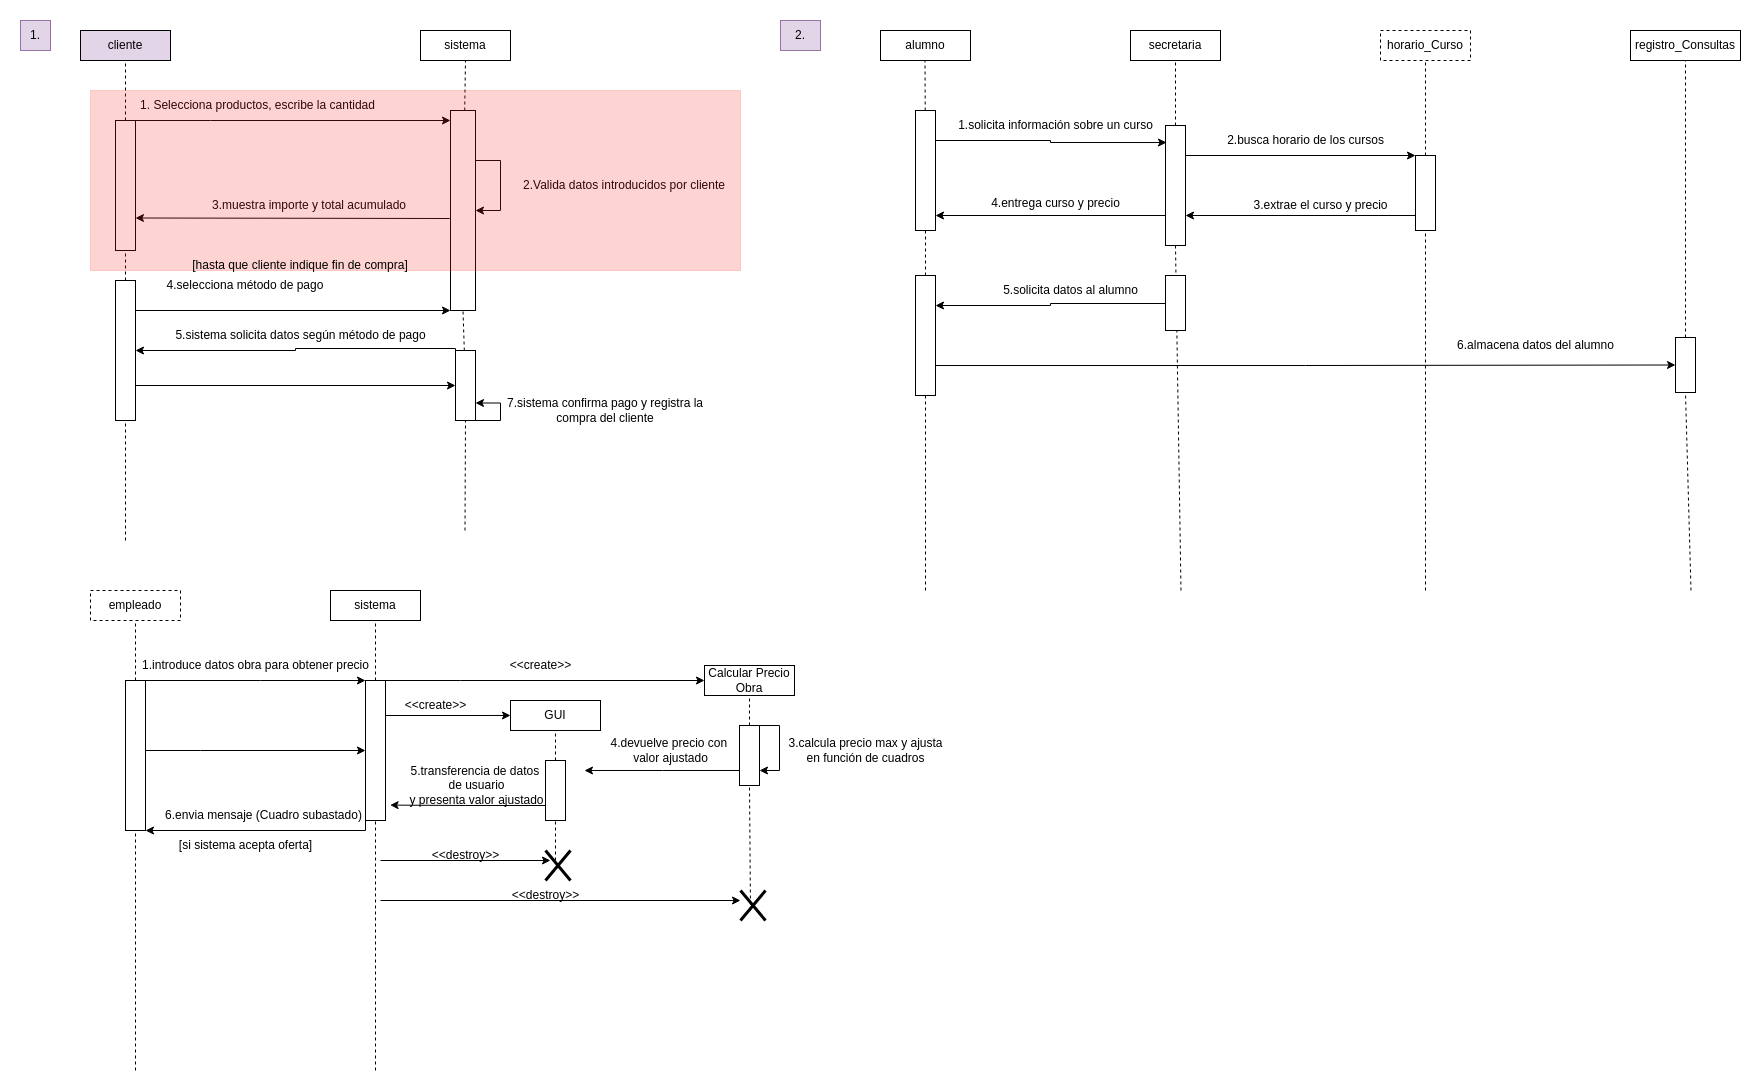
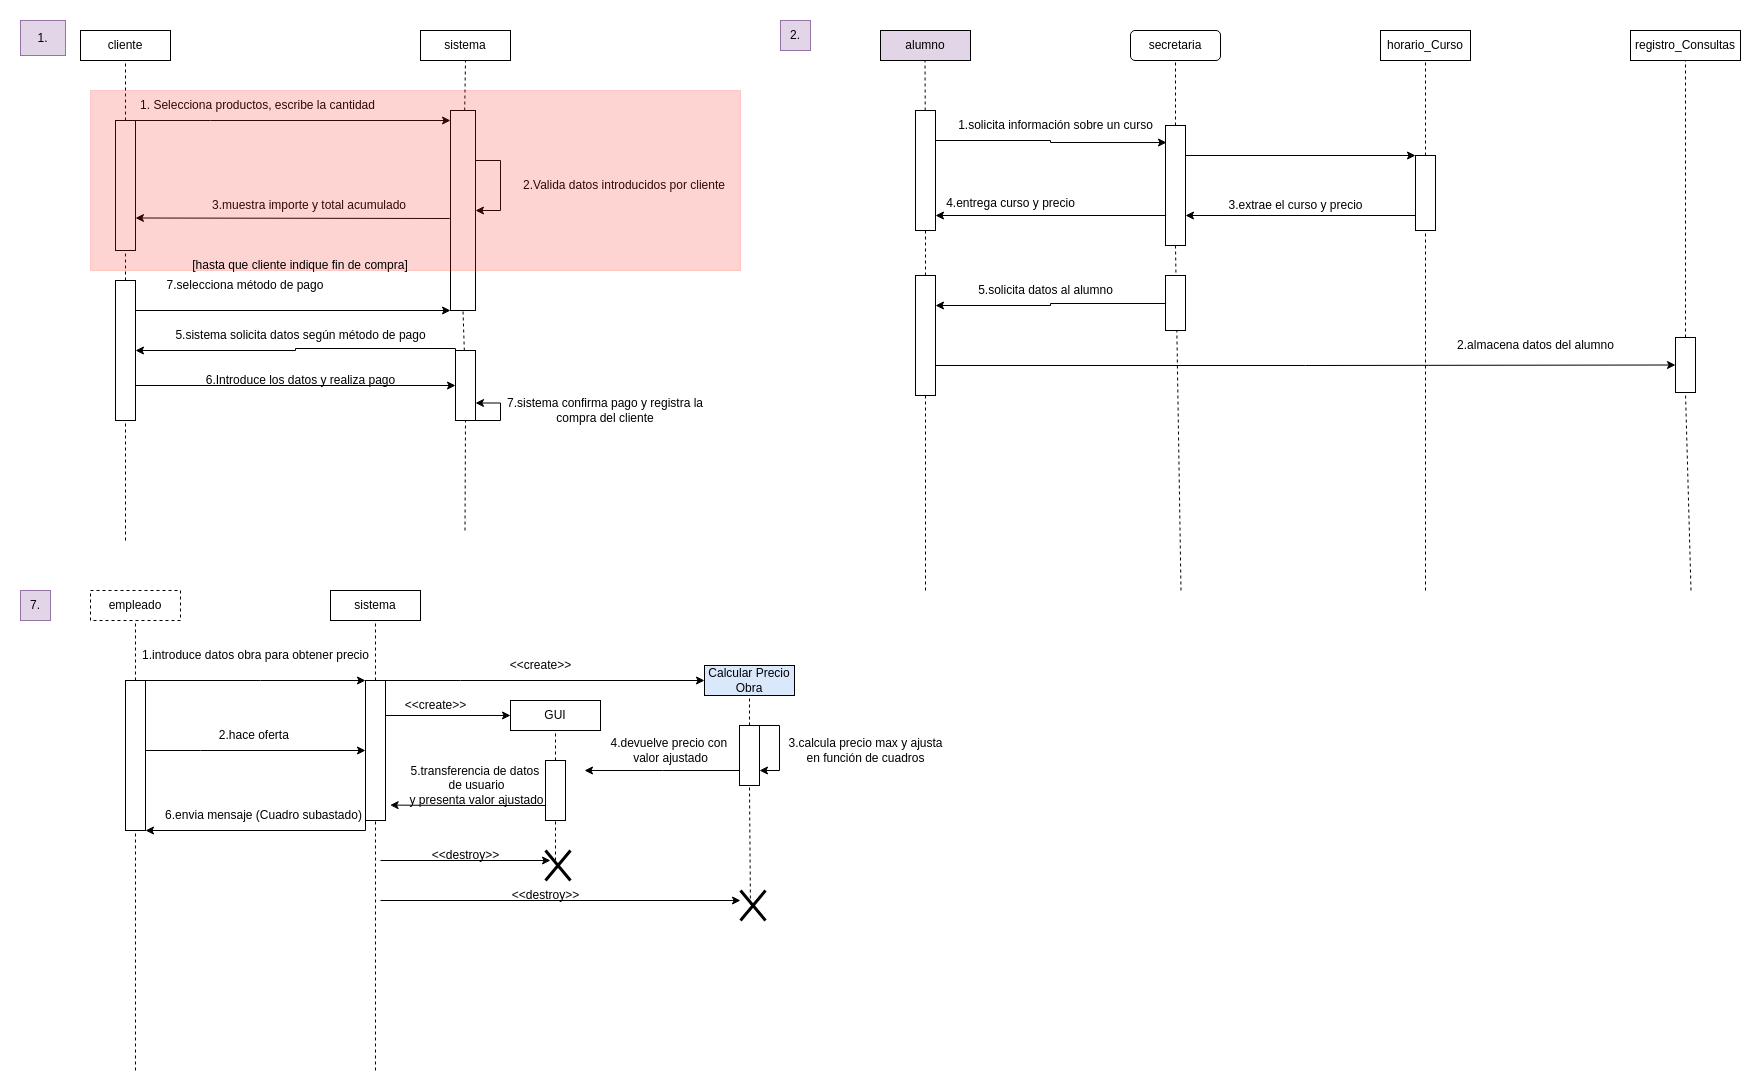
(36, 36) -> (43, 38)
(801, 36) -> (796, 36)
(126, 46) -> (126, 46)
(926, 46) -> (926, 46)
(1176, 46) -> (1176, 46)
(1426, 46) -> (1426, 46)
(1306, 141) -> none
(1056, 204) -> (1011, 204)
(1321, 206) -> (1296, 206)
(246, 286) -> (246, 286)
(1071, 291) -> (1046, 291)
(1536, 346) -> (1536, 346)
none -> (301, 381)
none -> (36, 606)
(256, 666) -> (256, 656)
(750, 681) -> (750, 681)
none -> (256, 736)
(246, 846) -> none
